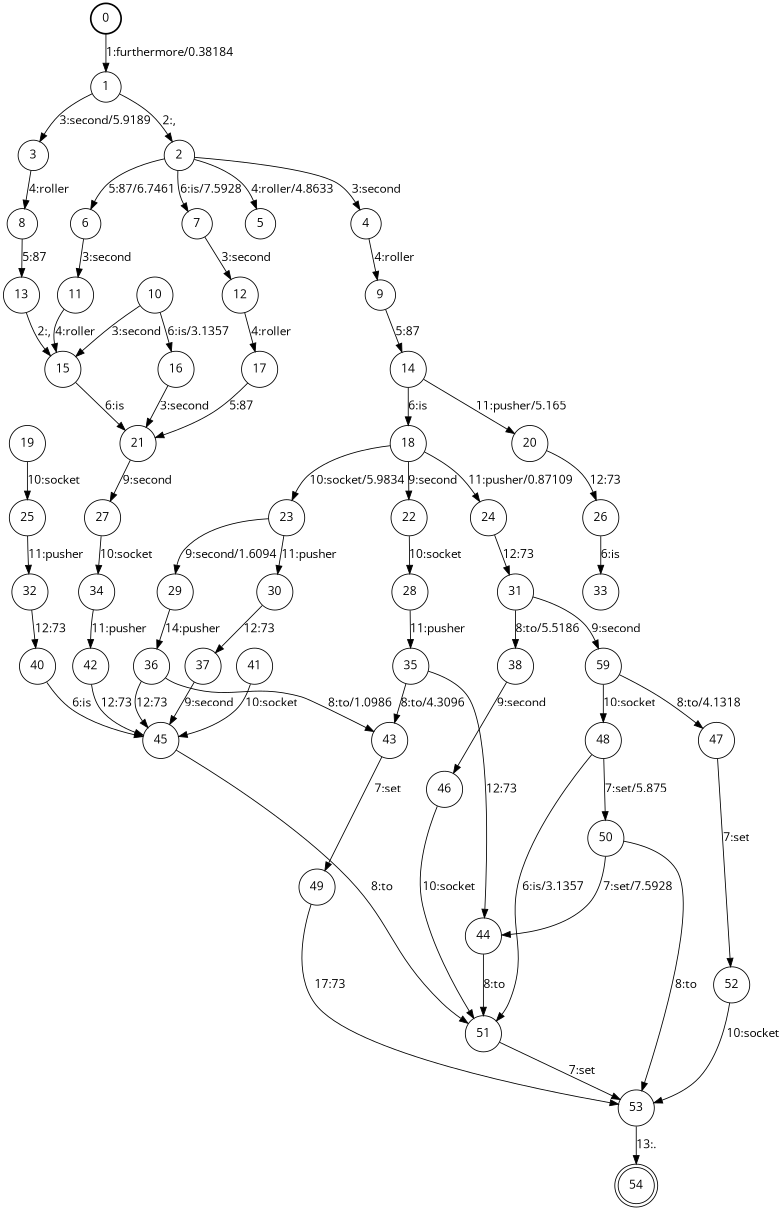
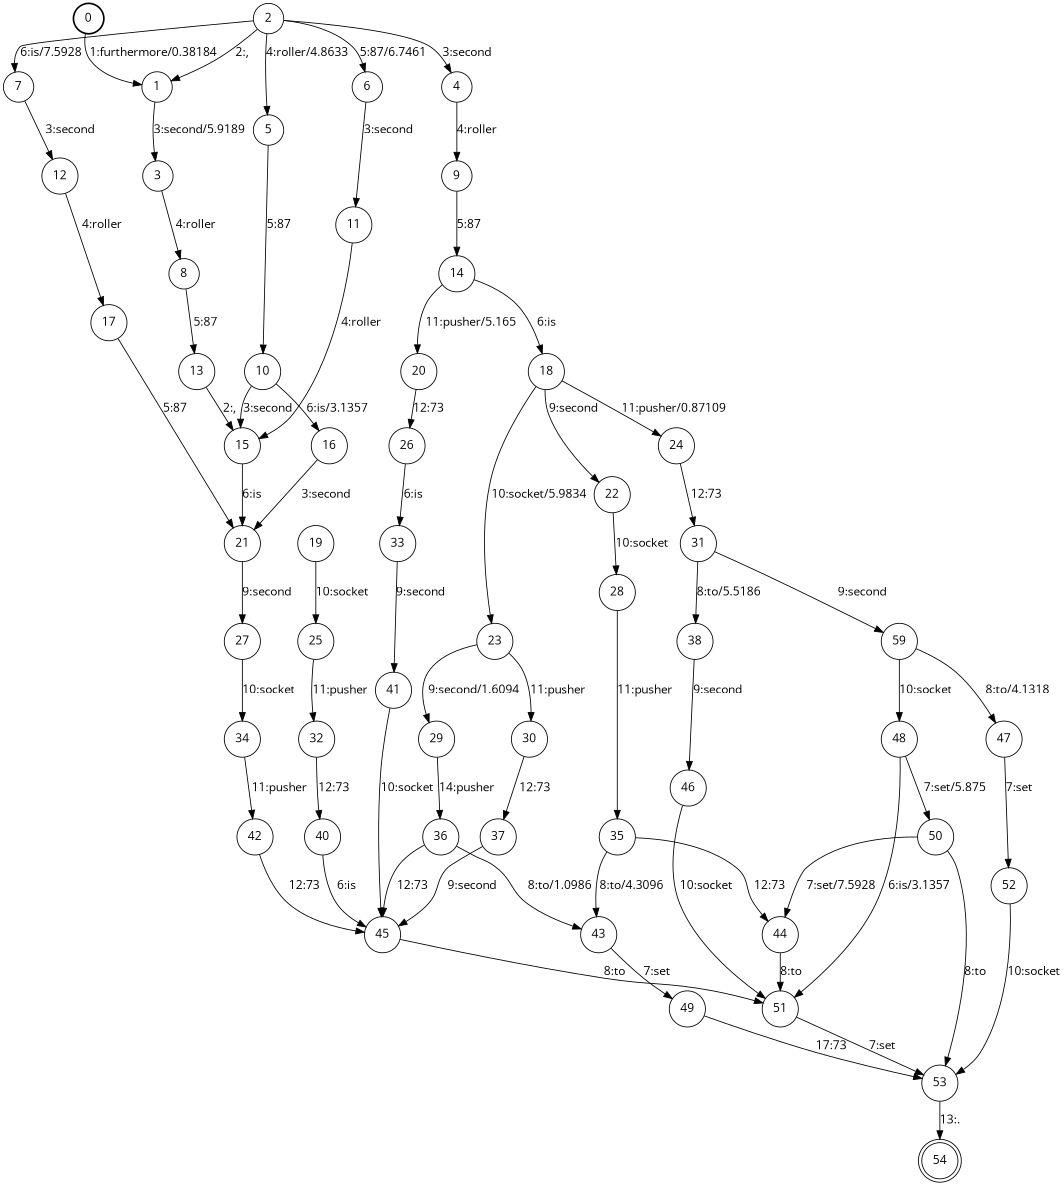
(147, 111) -> (220, 57)
none -> (266, 245)
none -> (396, 613)
